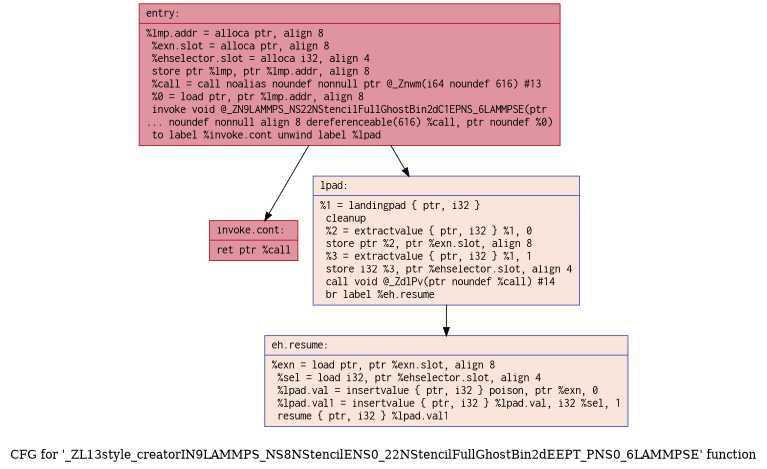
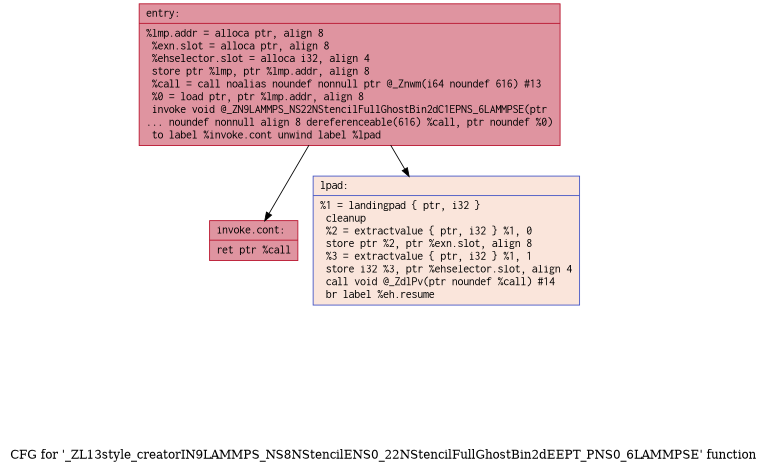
(446, 381) -> none
